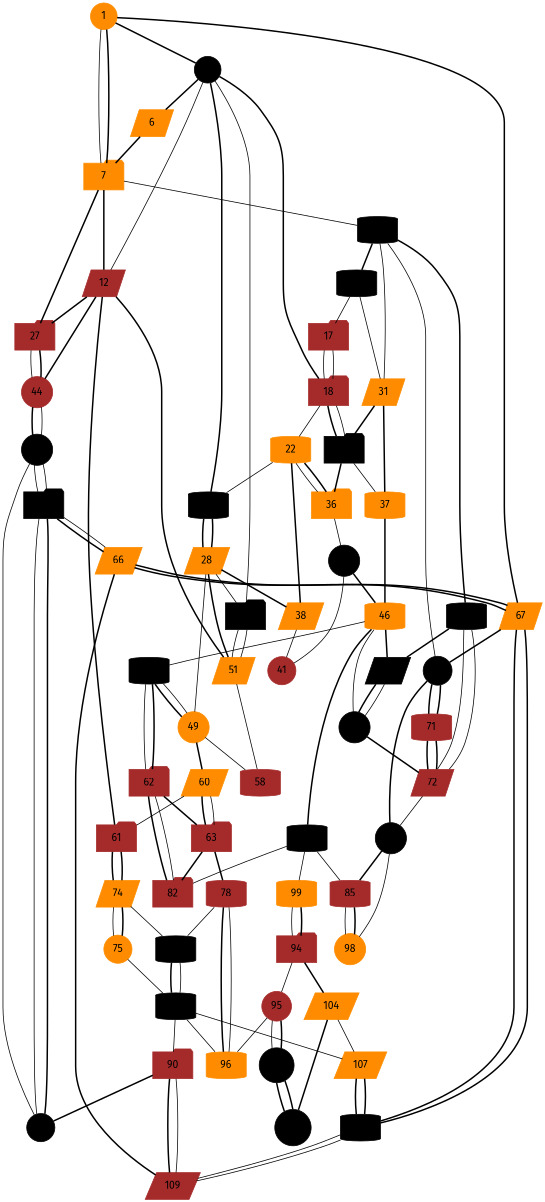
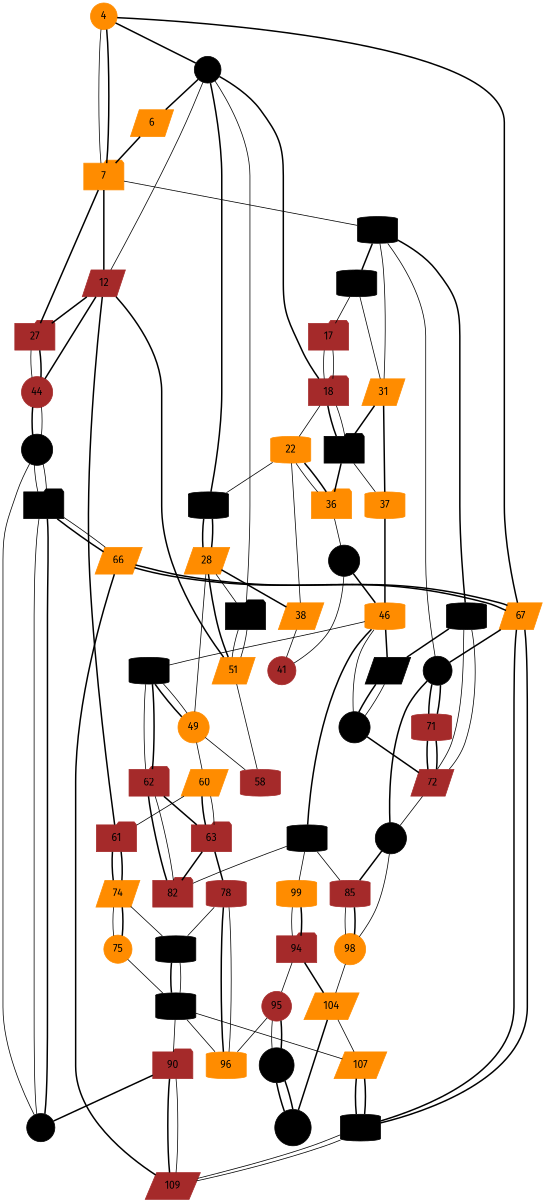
(104, 16) -> (104, 16)
(296, 533) -> (296, 533)
(199, 756) -> (199, 756)
none -> (341, 978)
